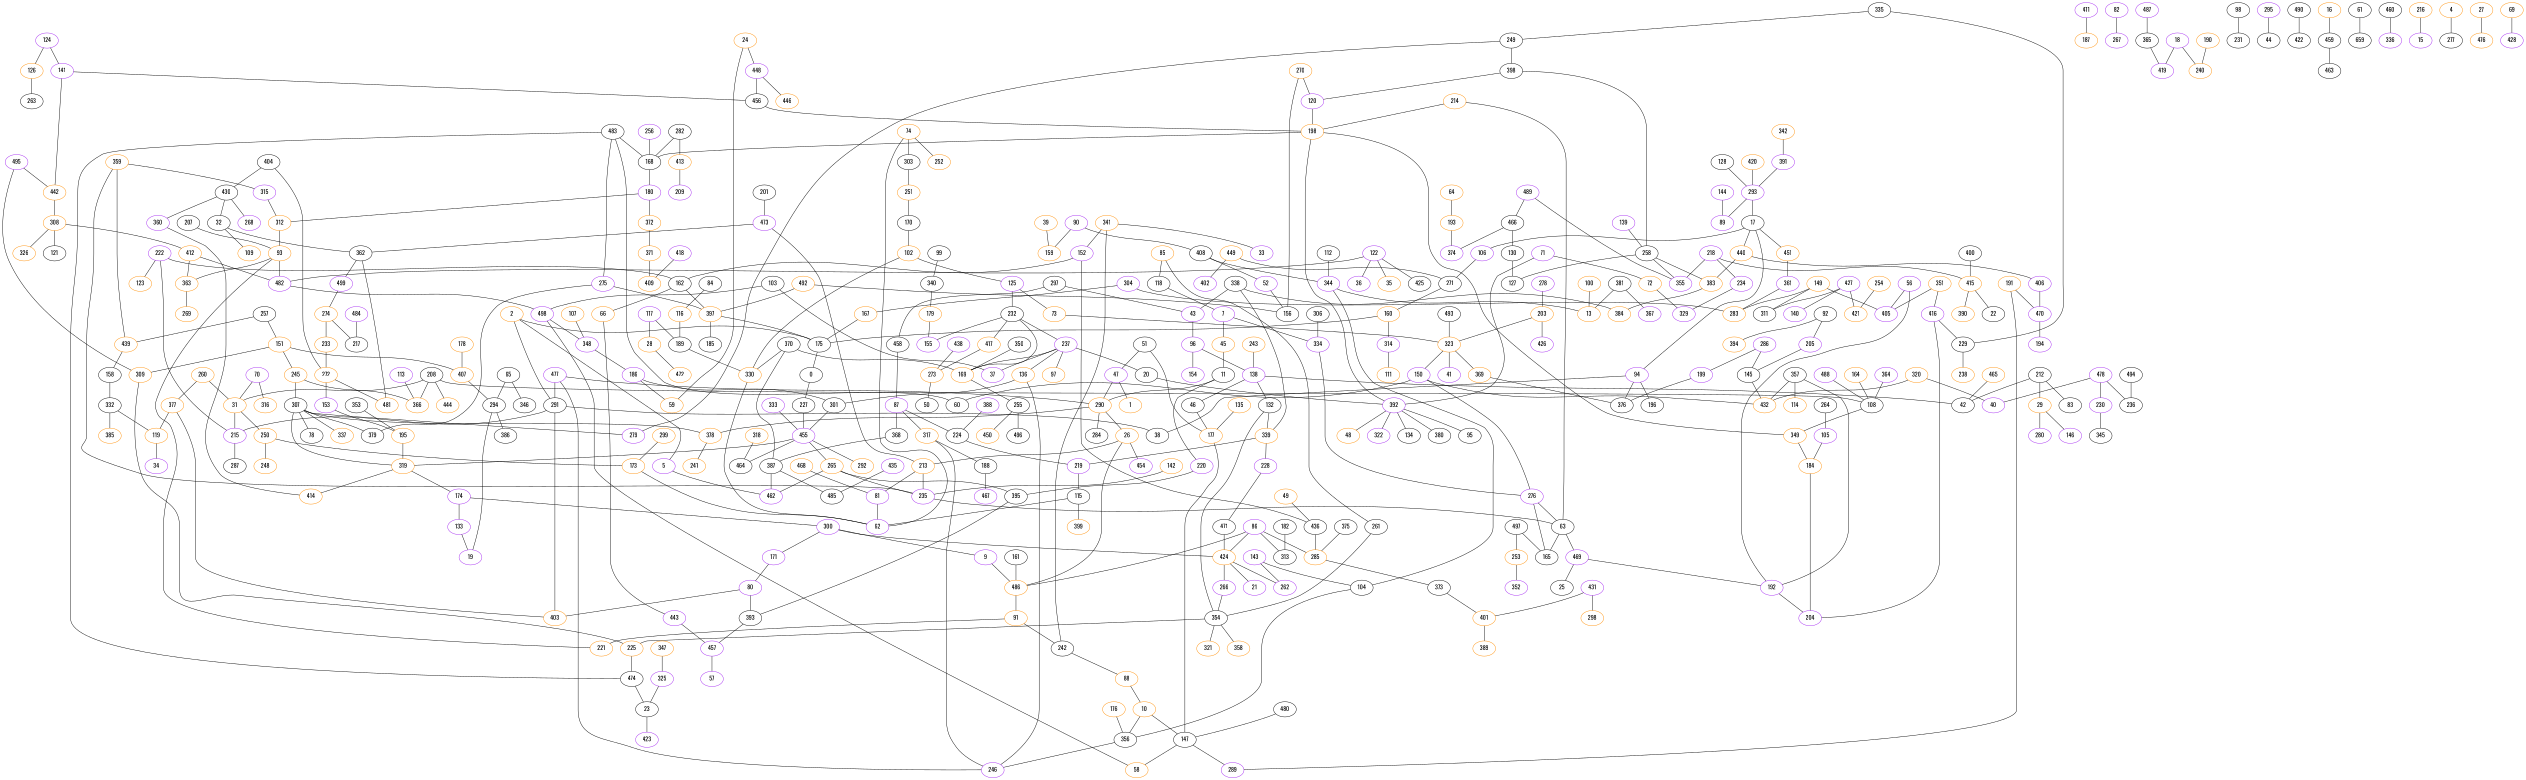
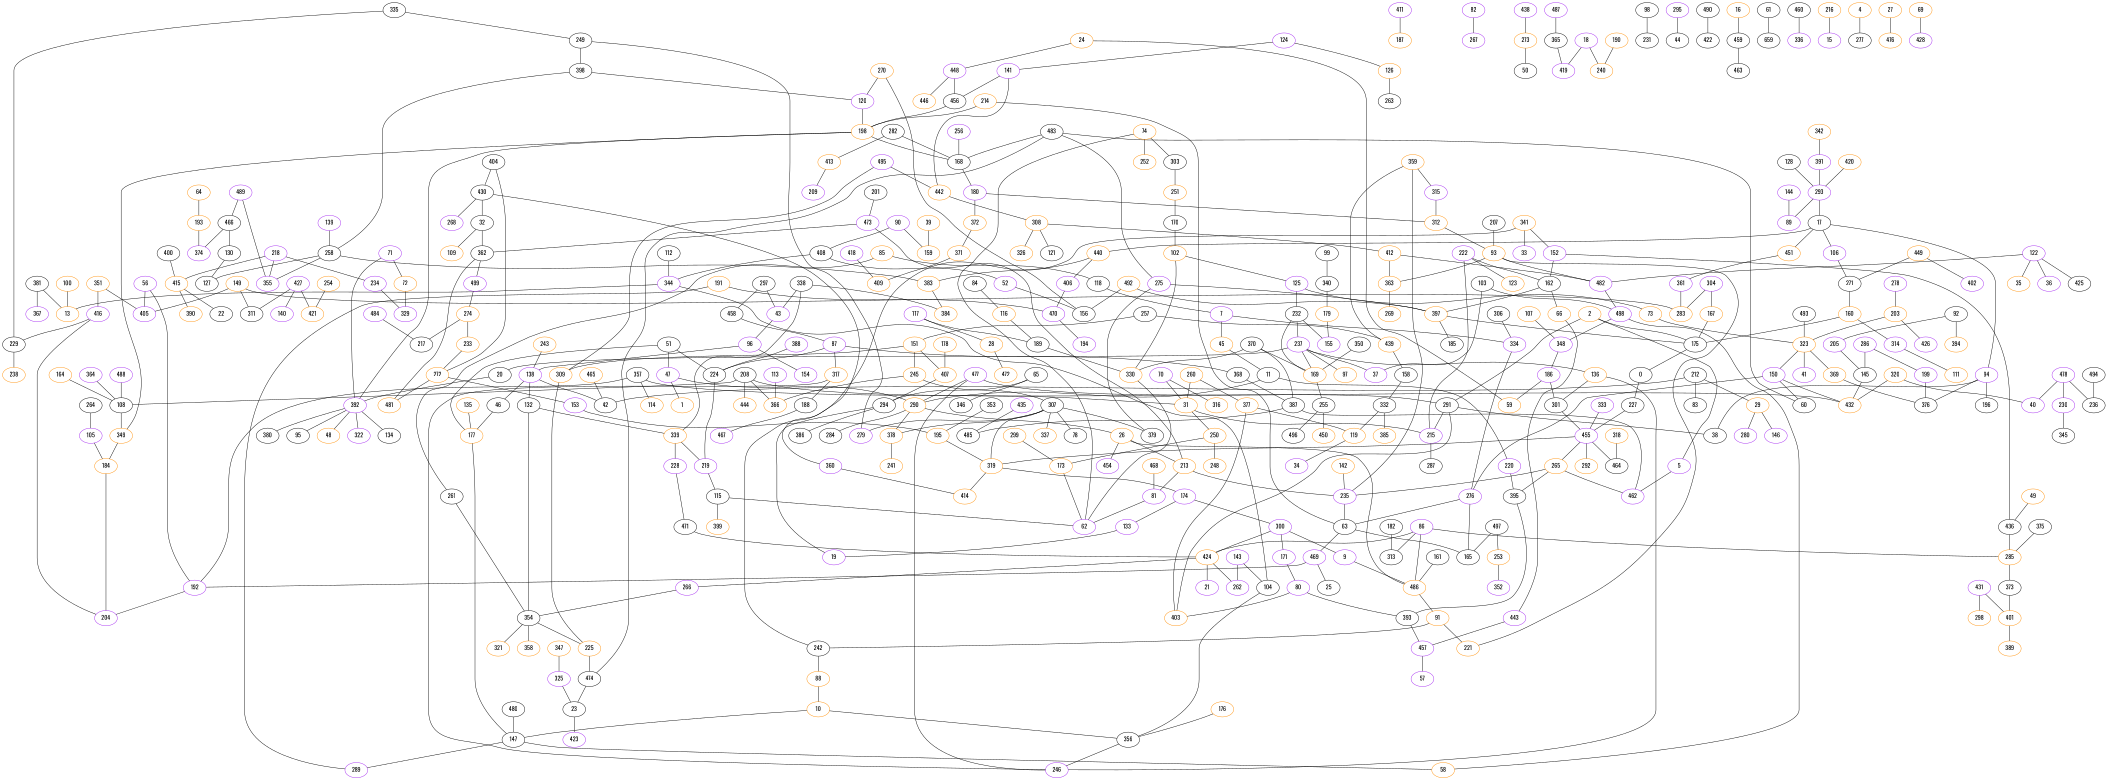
(989, 345) -> none
none -> (693, 361)
